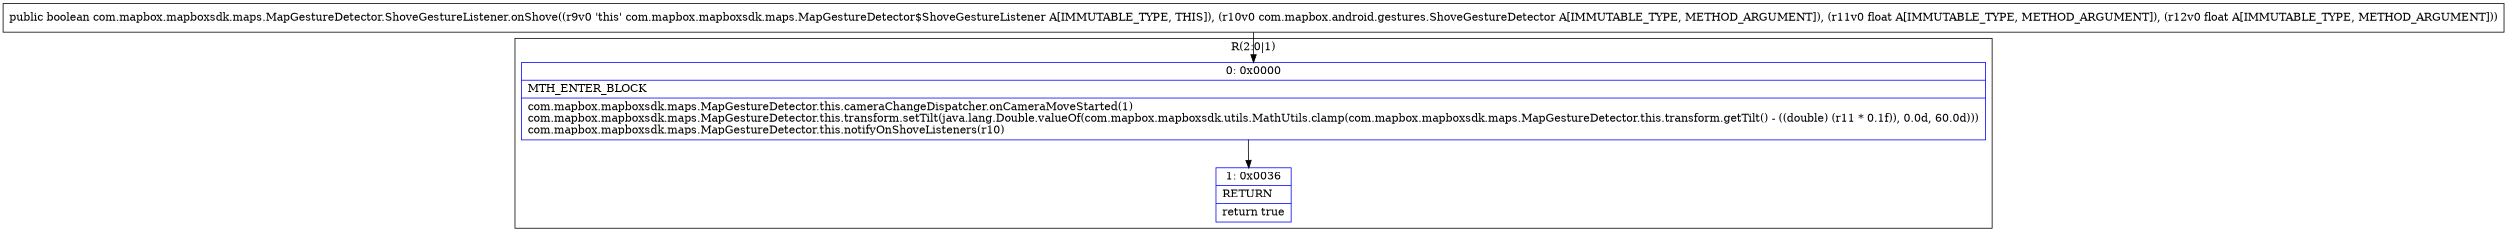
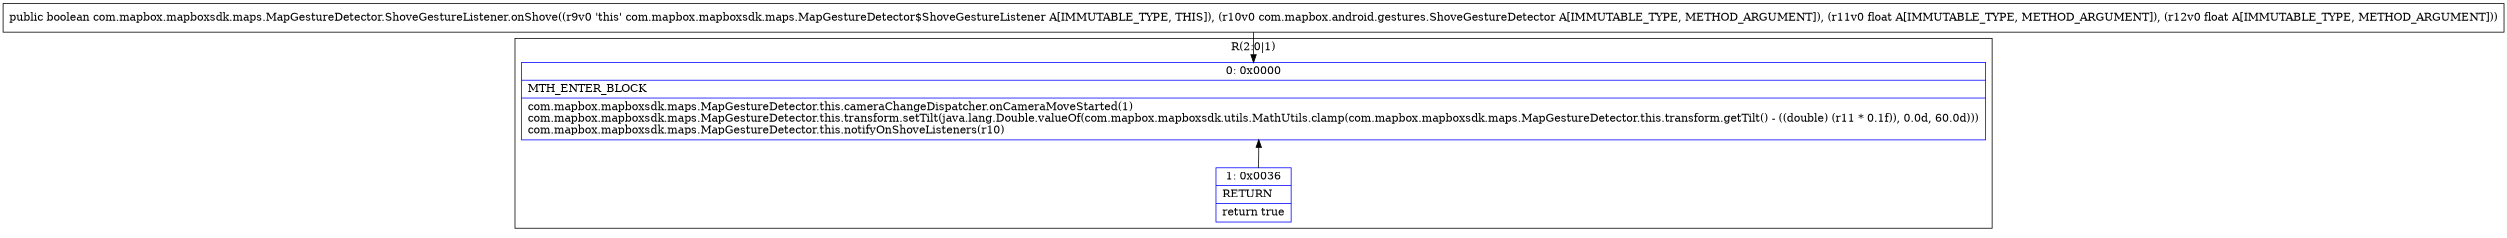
(1248, 150) -> (1259, 158)
